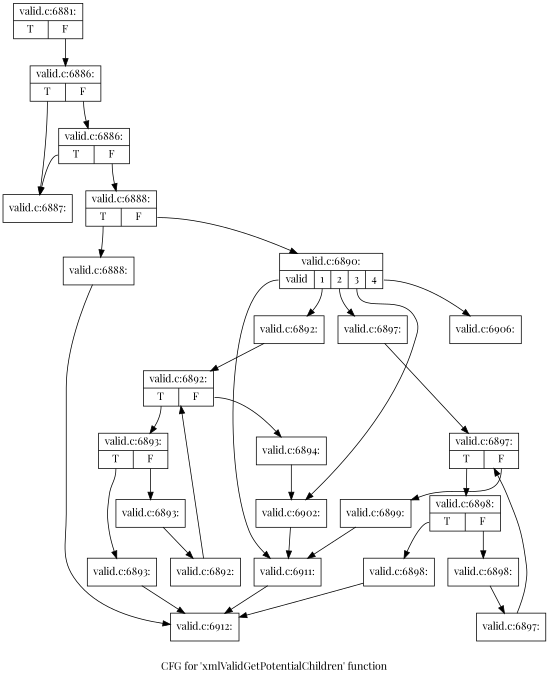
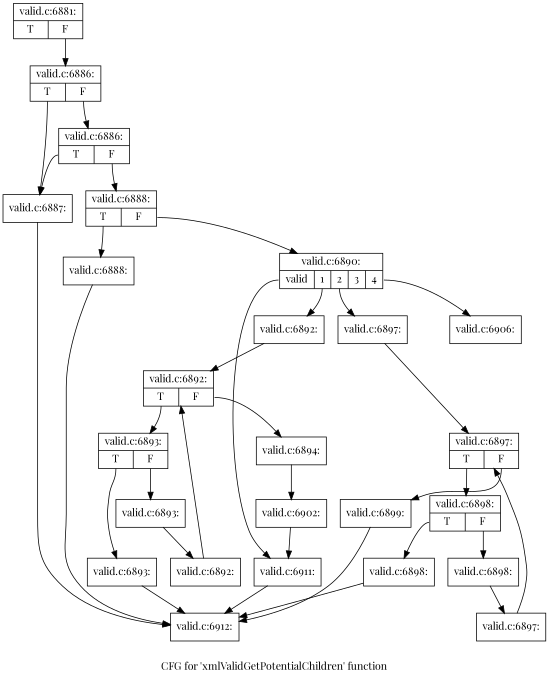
(398, 383) -> none
none -> (38, 462)
(335, 541) -> (325, 588)
